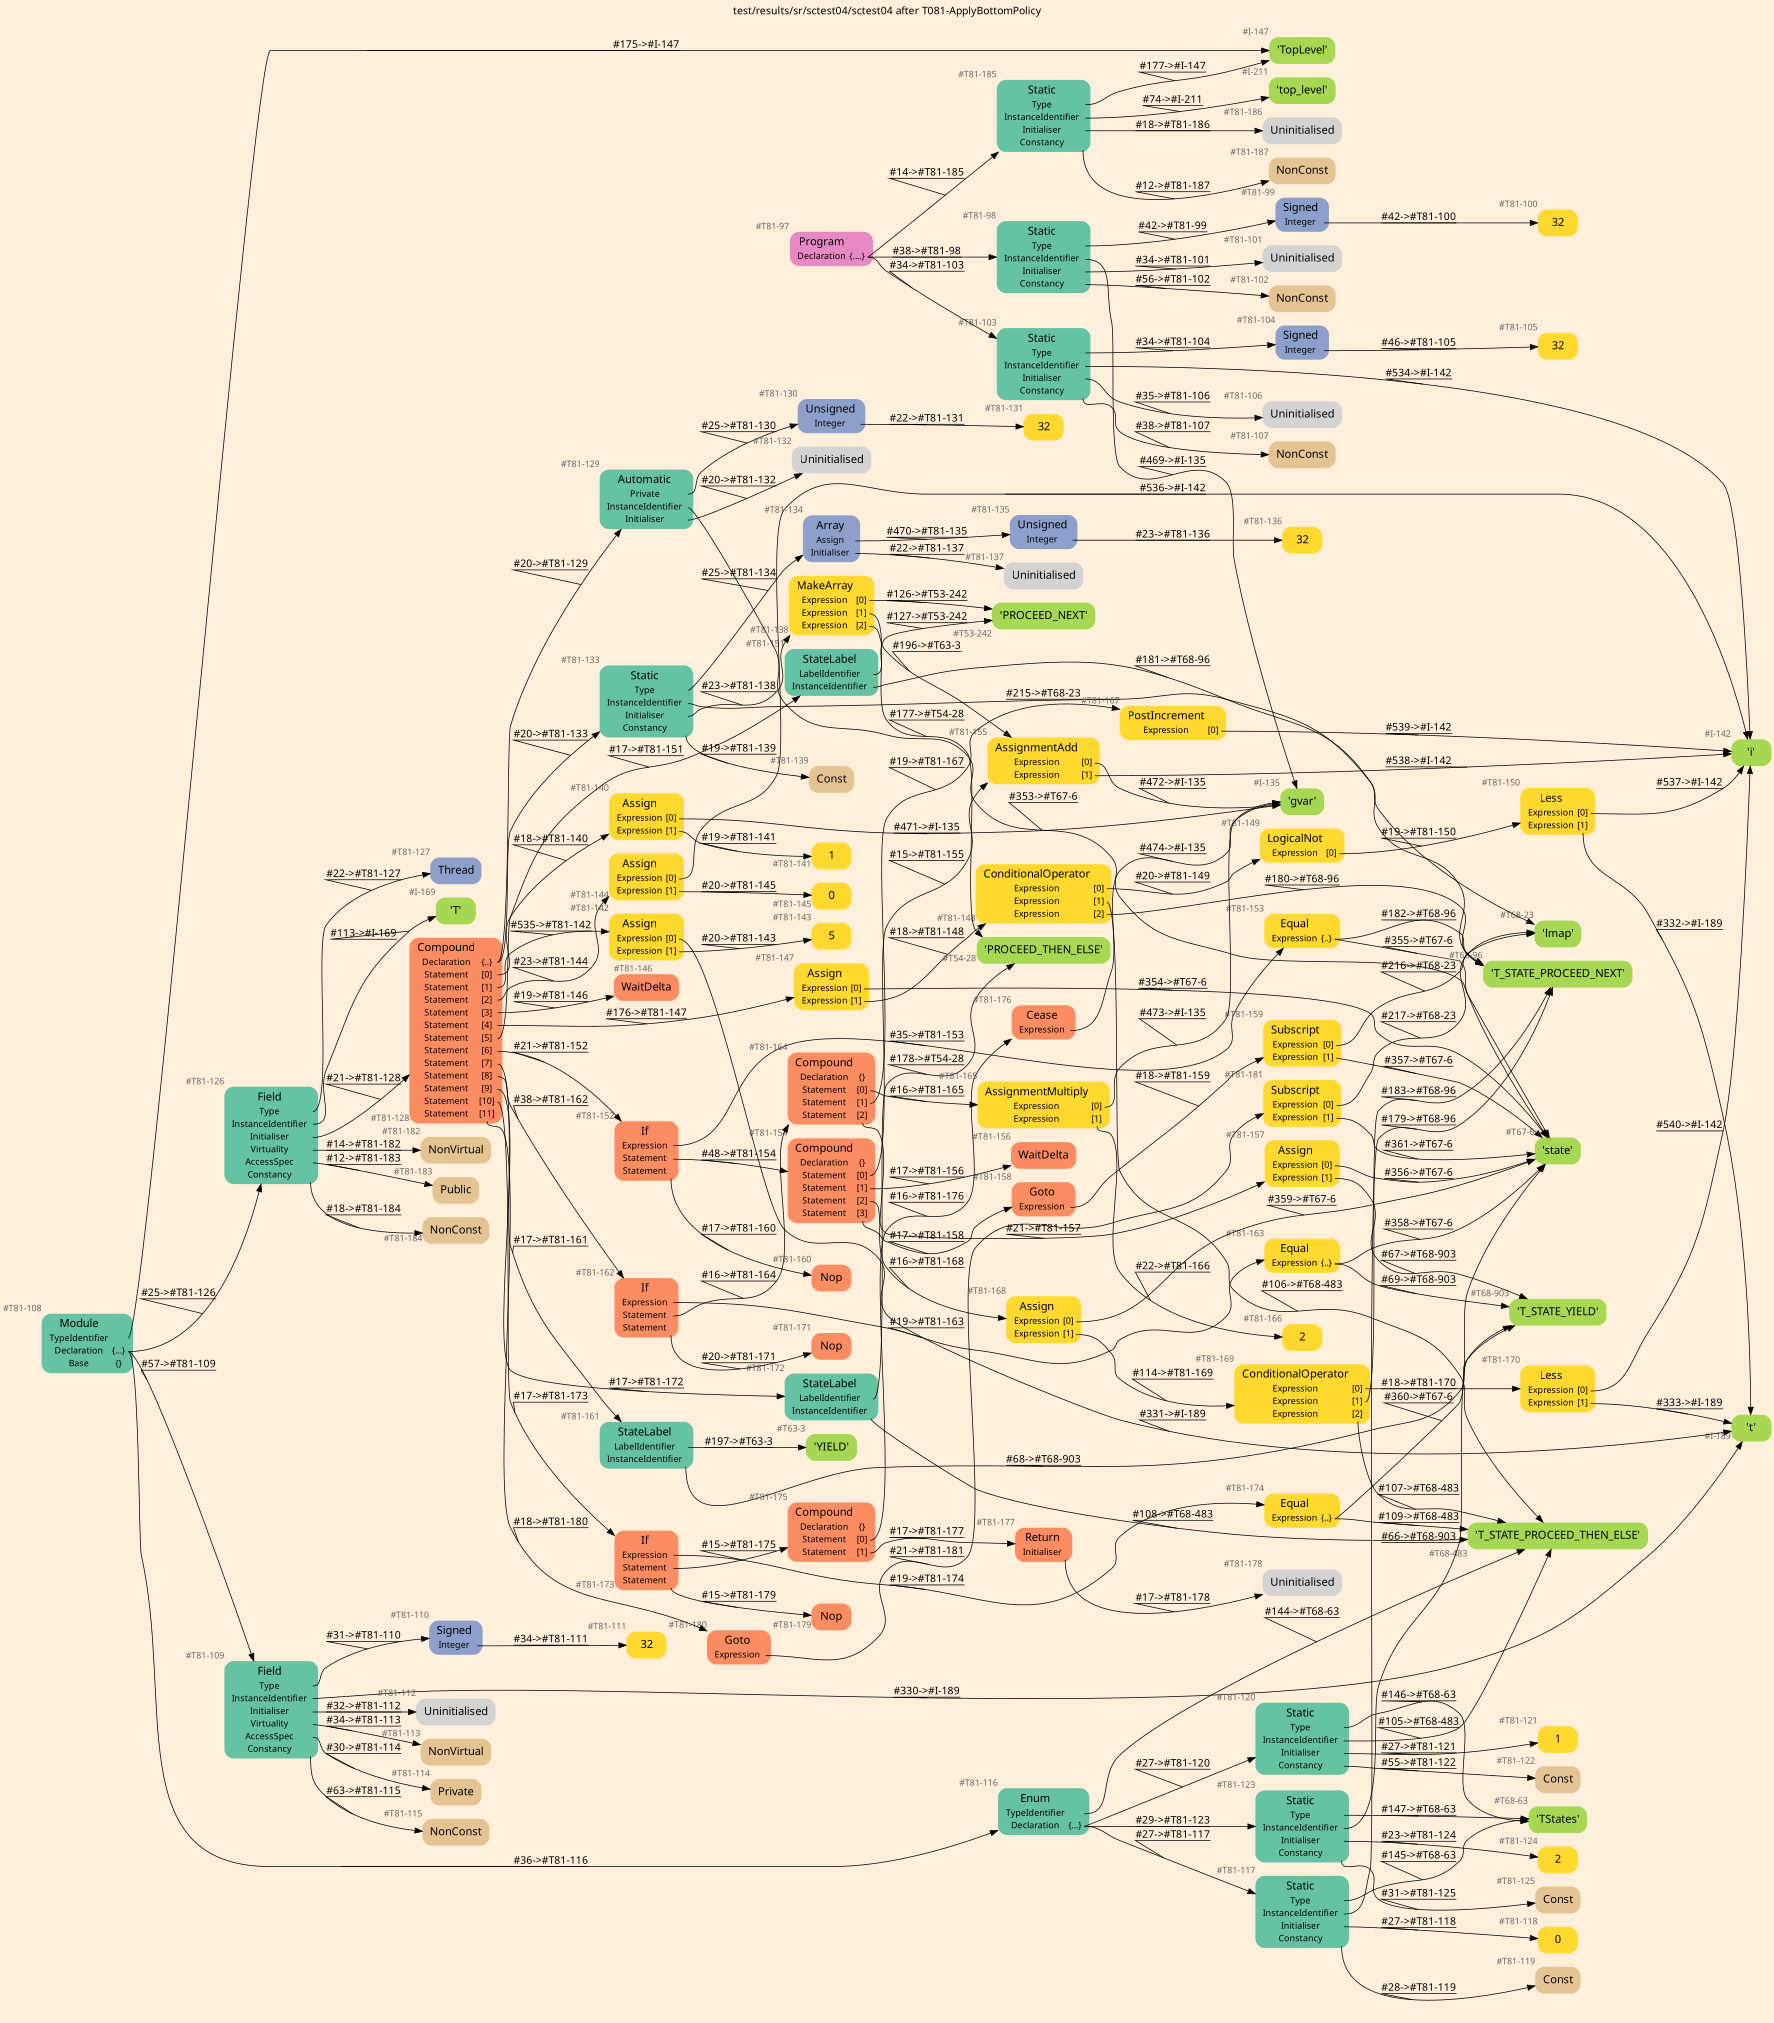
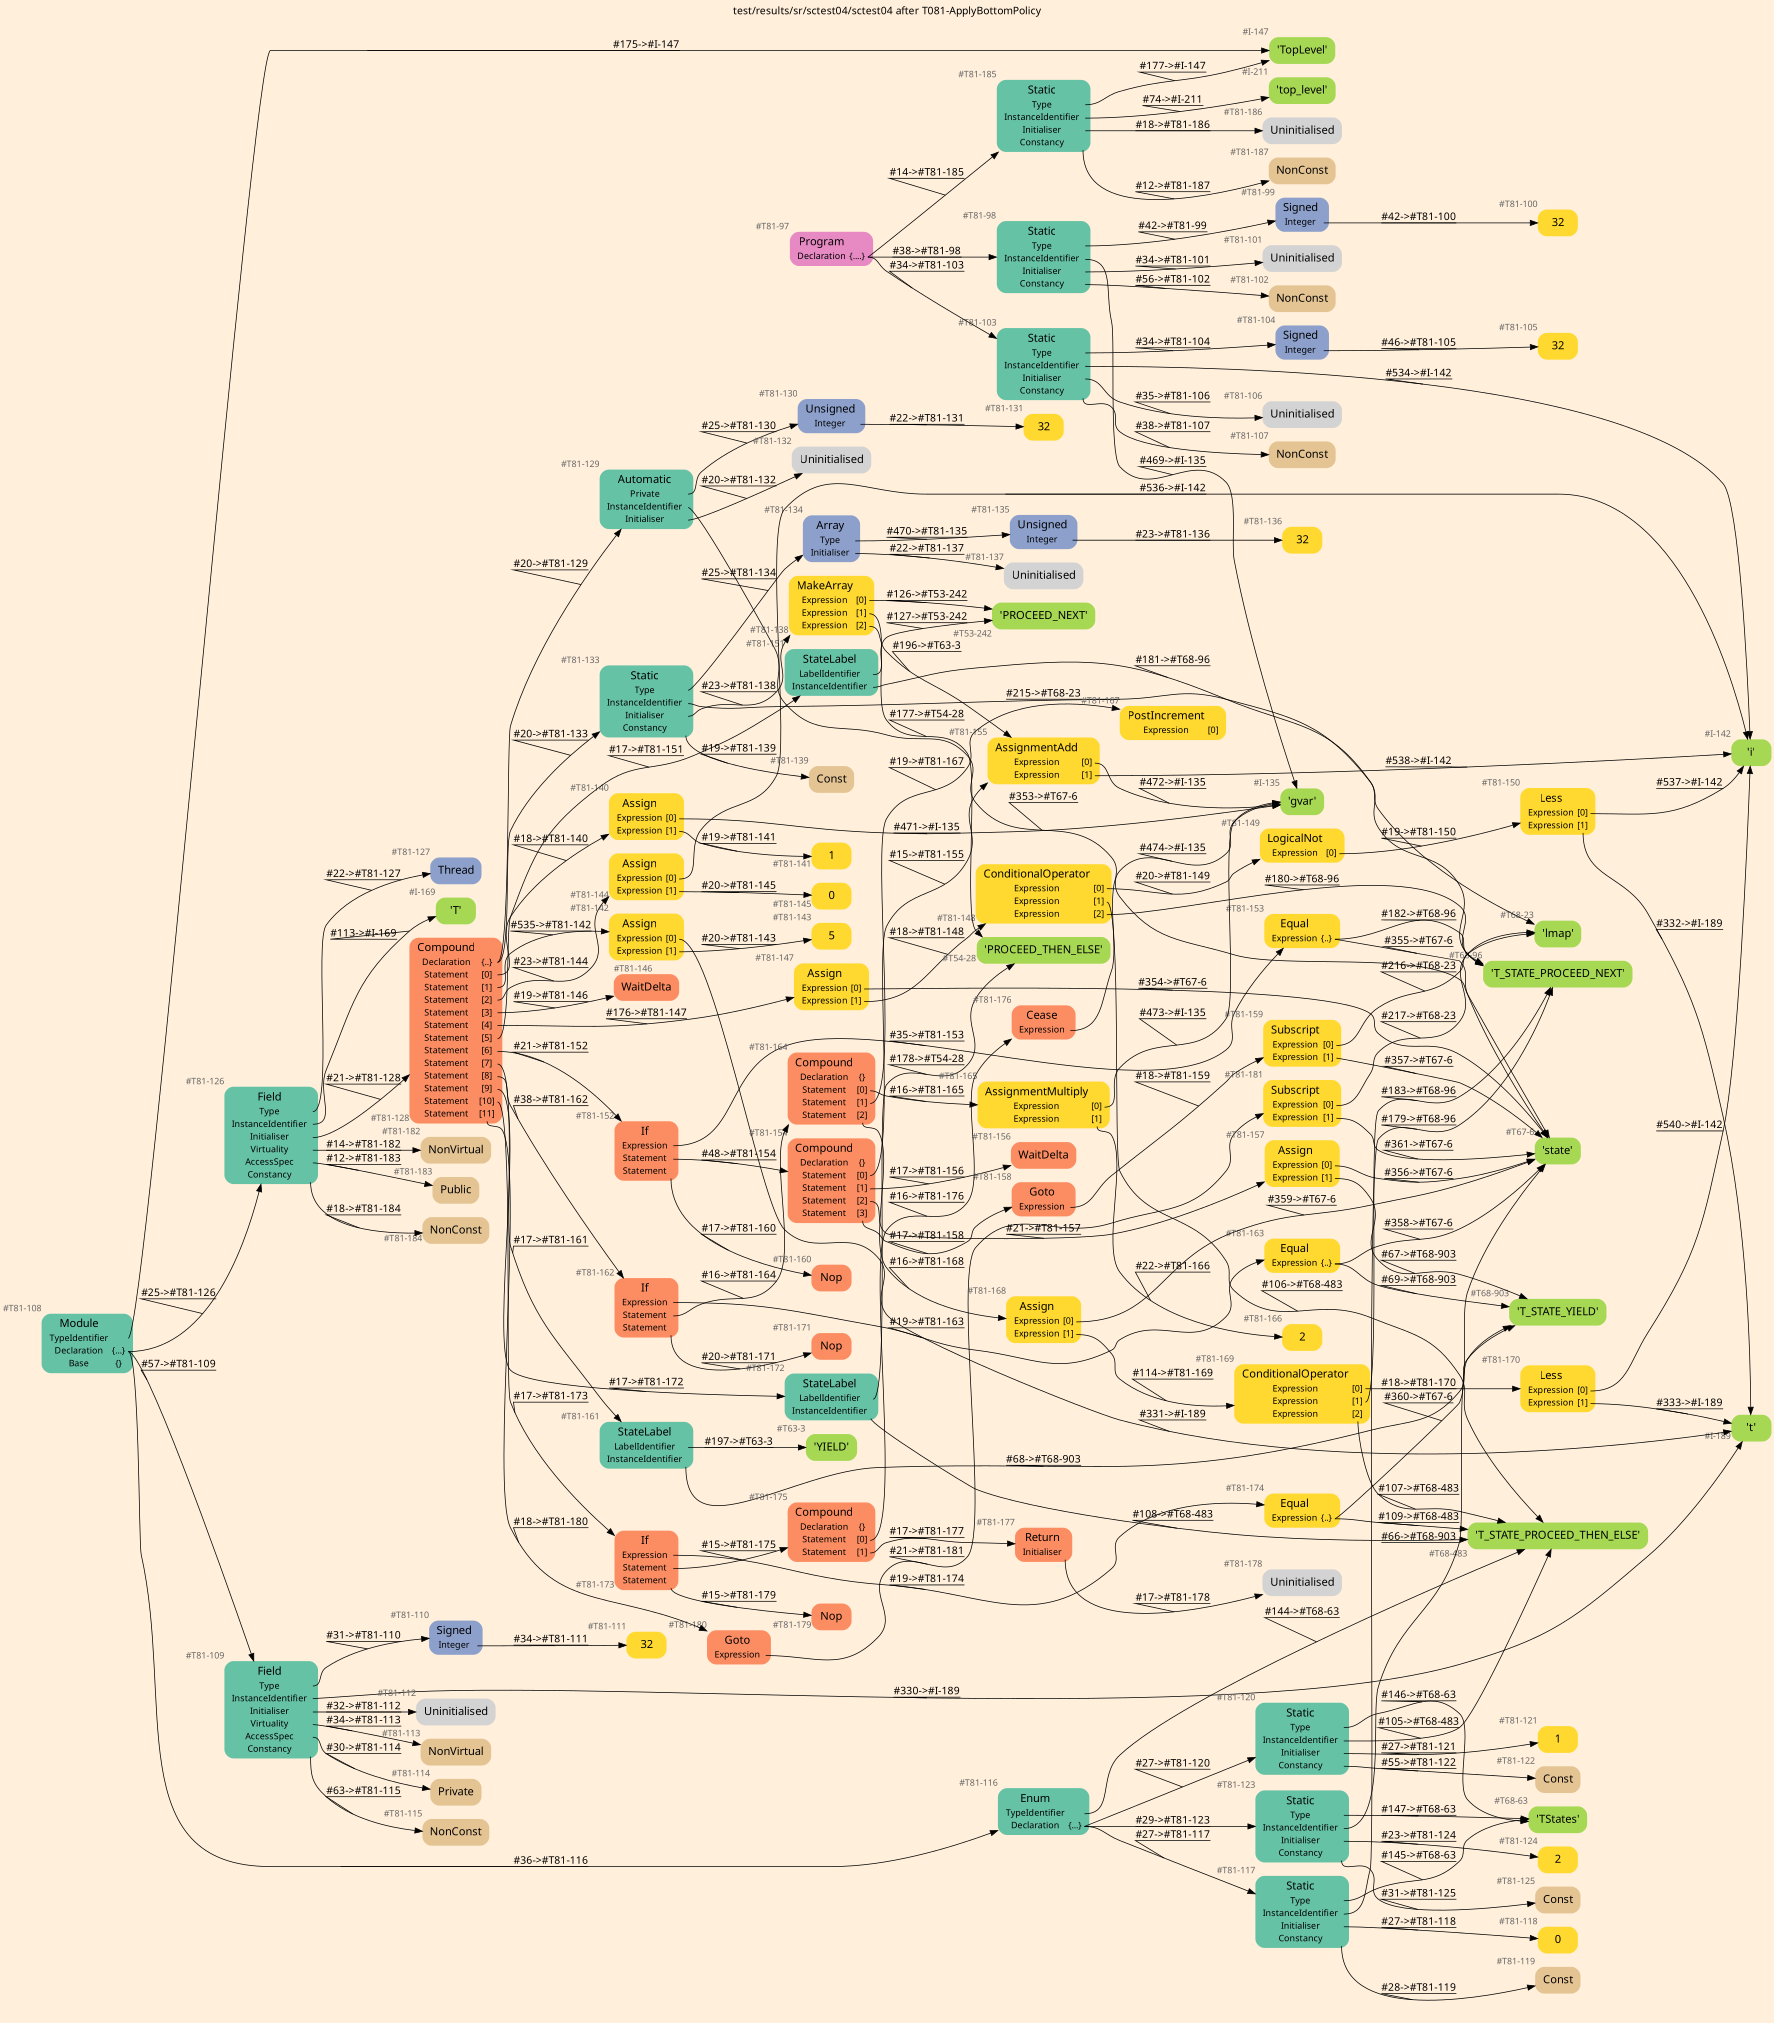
(830, 540) -> (830, 540)
(1473, 737) -> none
